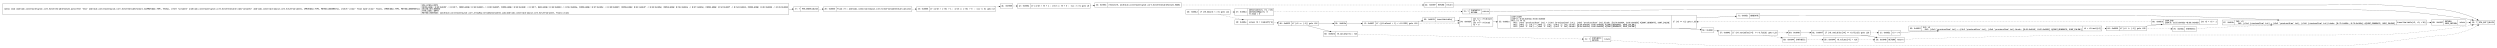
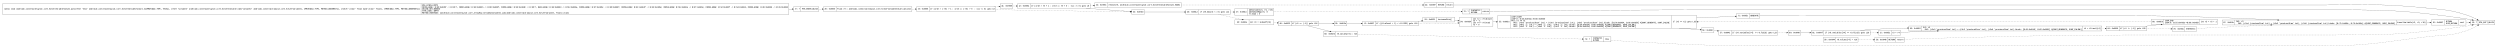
none -> (1138, 12)
(1445, 19) -> (1445, 19)
(1261, 22) -> (1261, 22)
(2462, 22) -> (2462, 22)
(1868, 36) -> (1884, 29)
(1607, 39) -> (1607, 39)
(1794, 40) -> none
